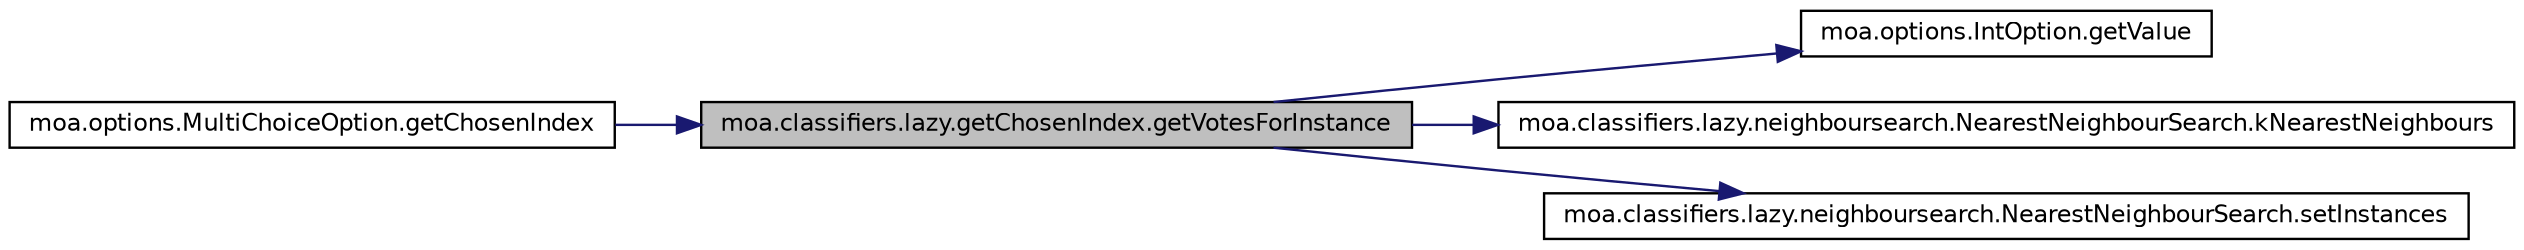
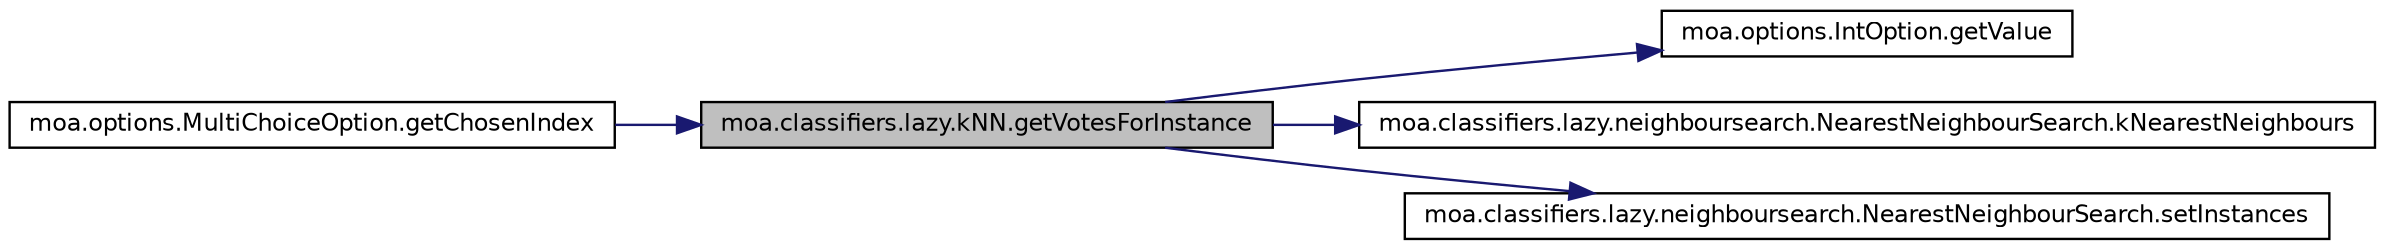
(1057, 125) -> (987, 125)
